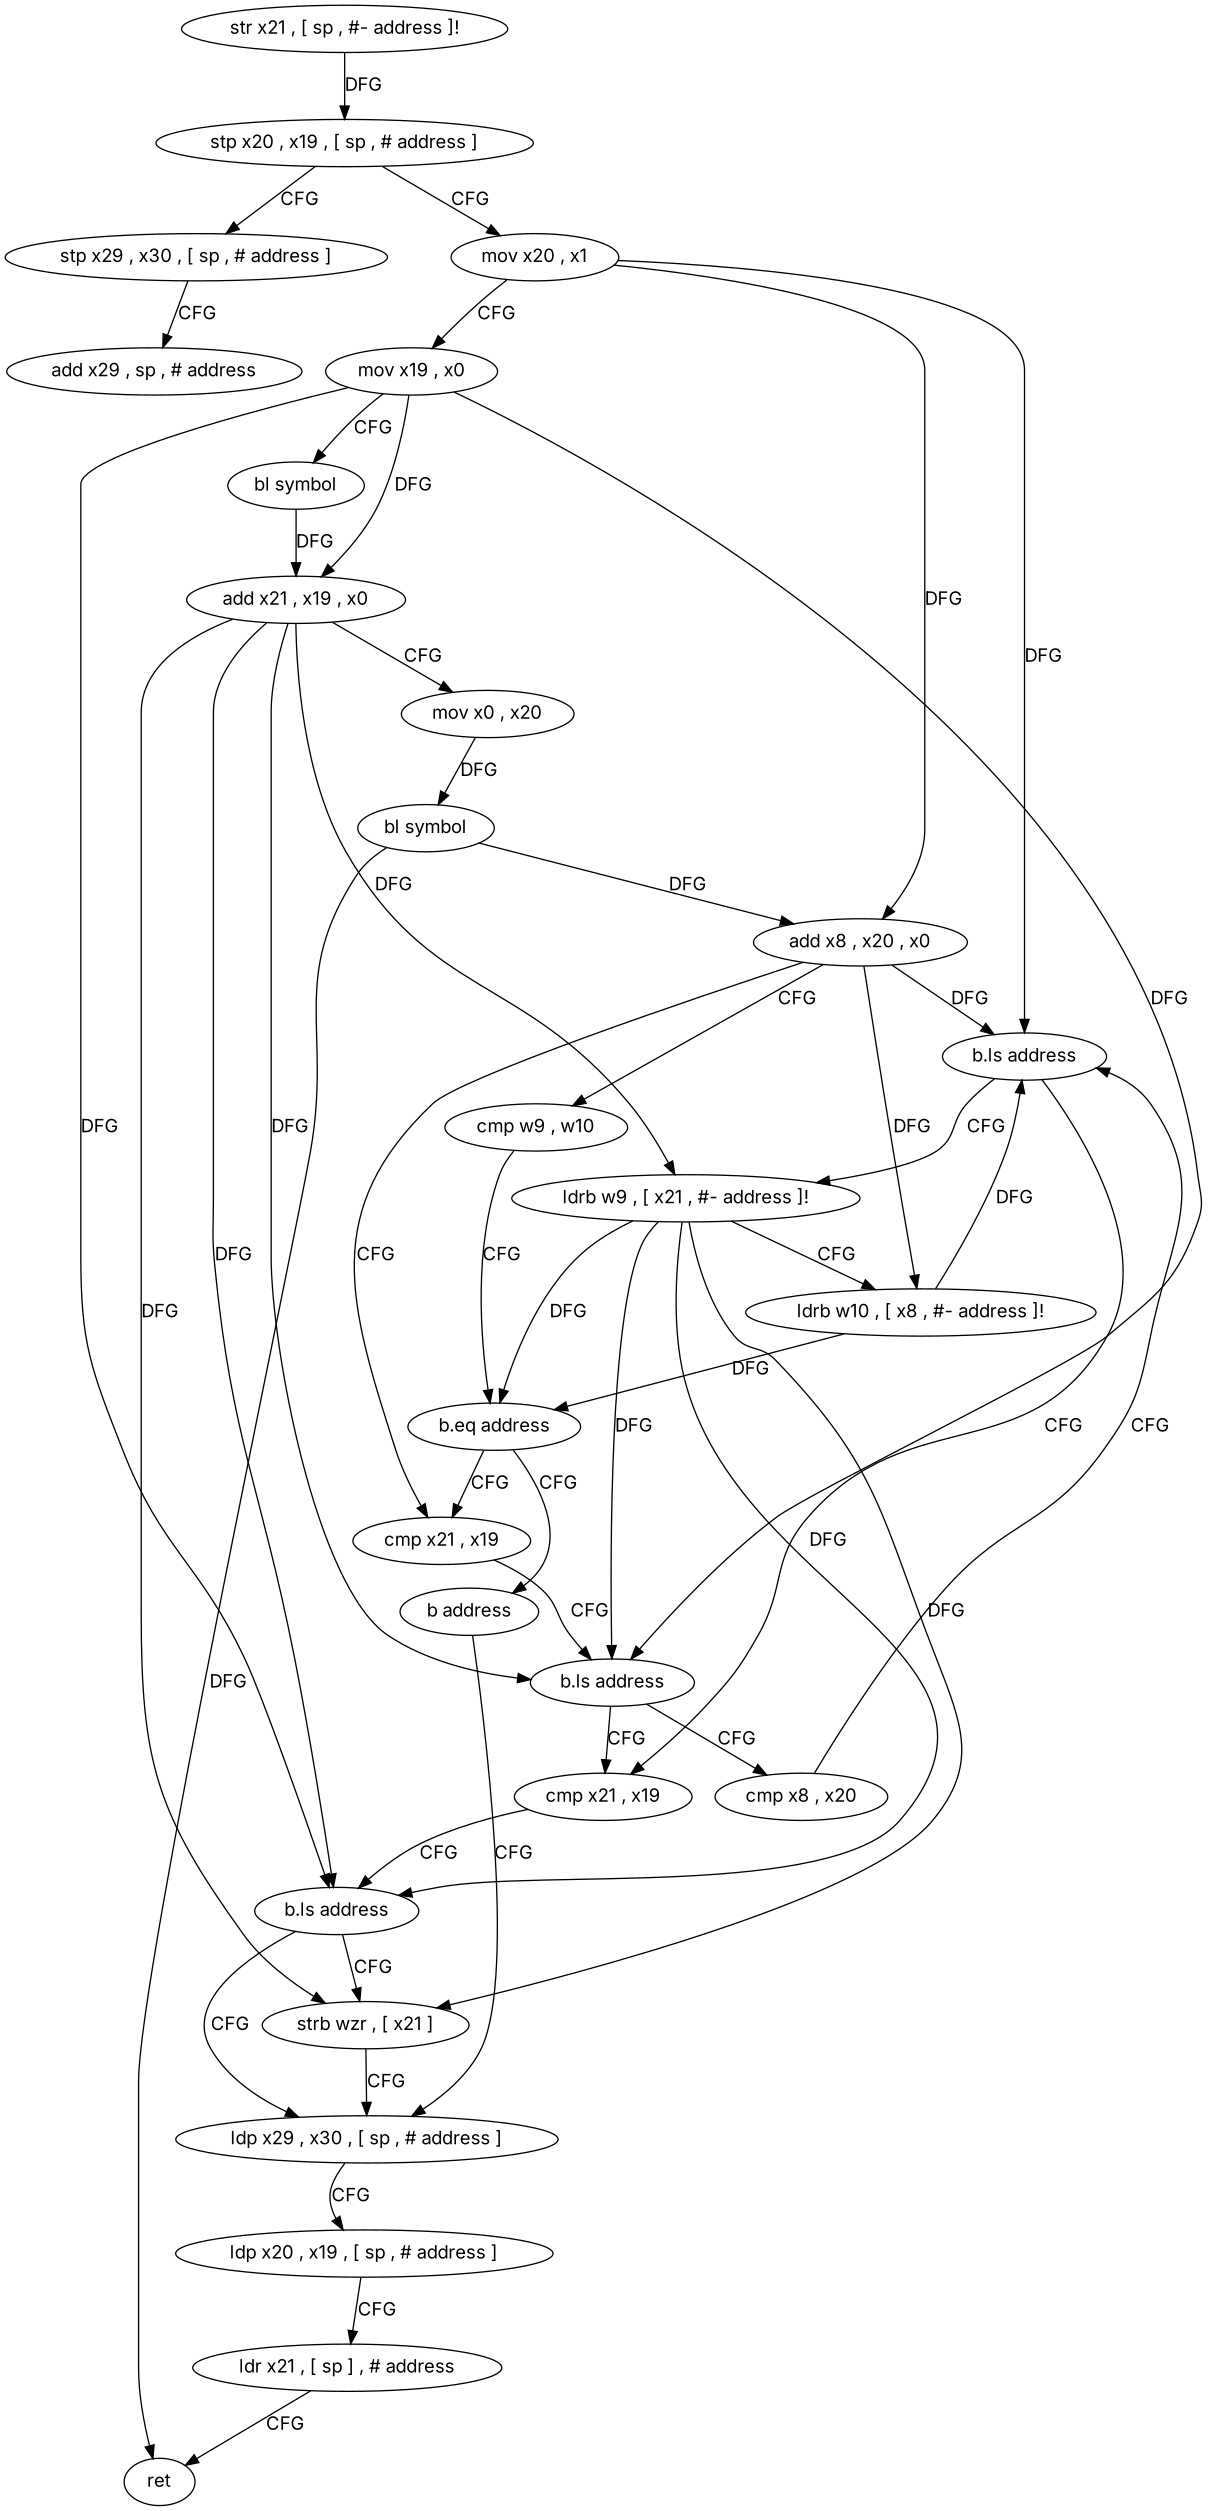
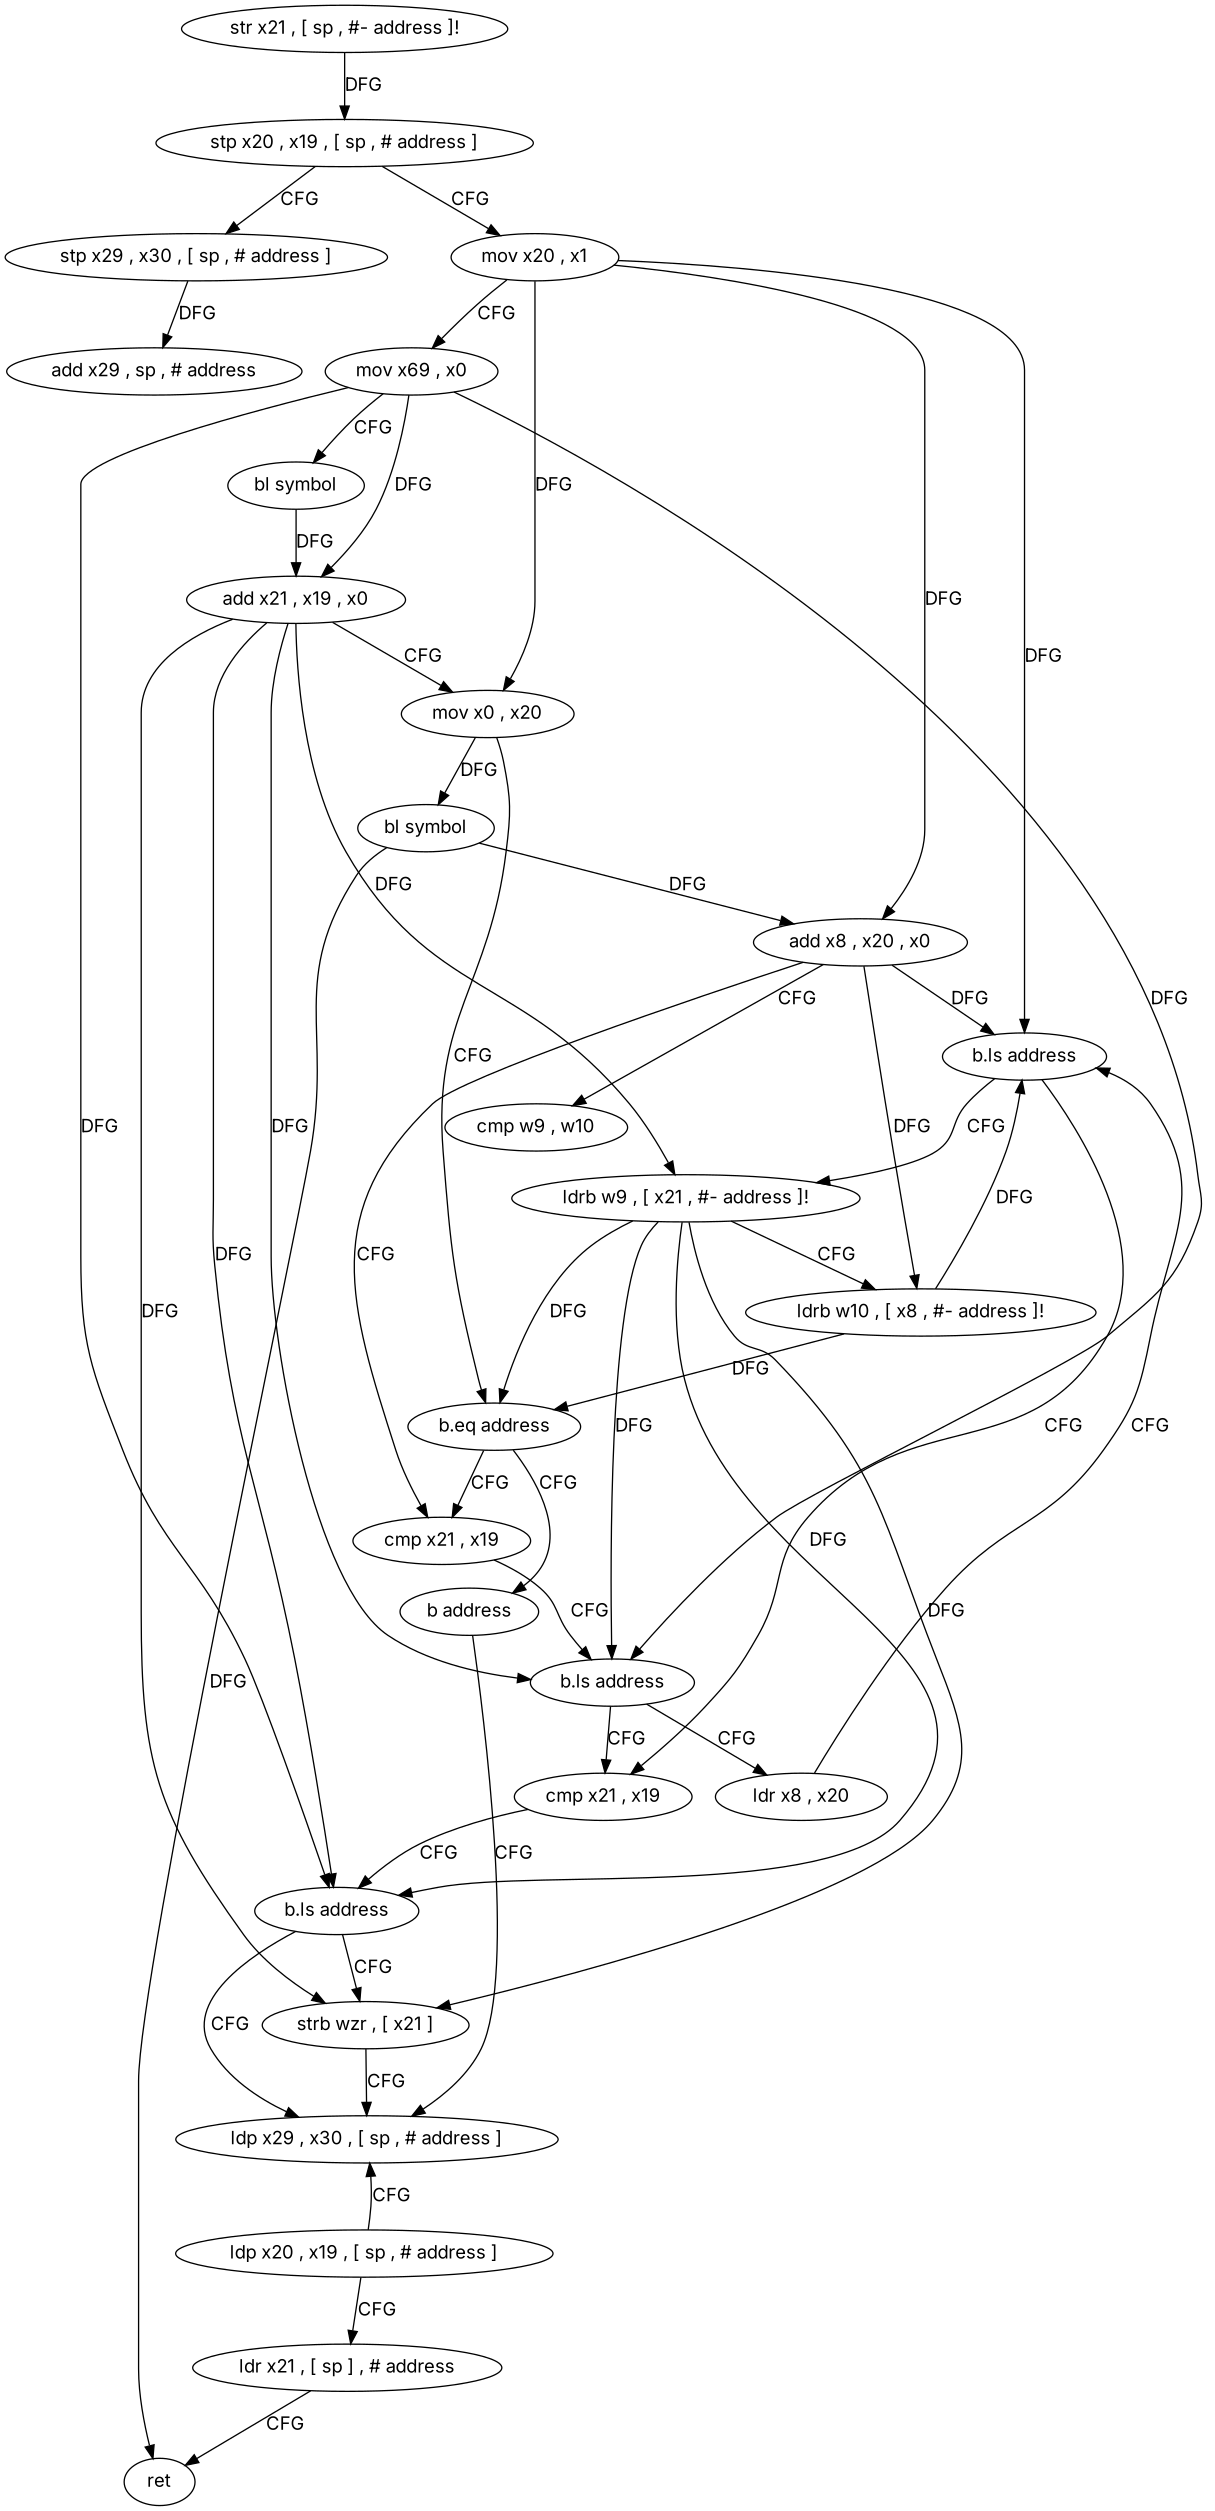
(198, 314) -> (198, 314)
(412, 371) -> (412, 371)
none -> (535, 482)
(482, 1267) -> (447, 1061)
(801, 1797) -> (801, 1797)
(331, 2190) -> (371, 2203)
